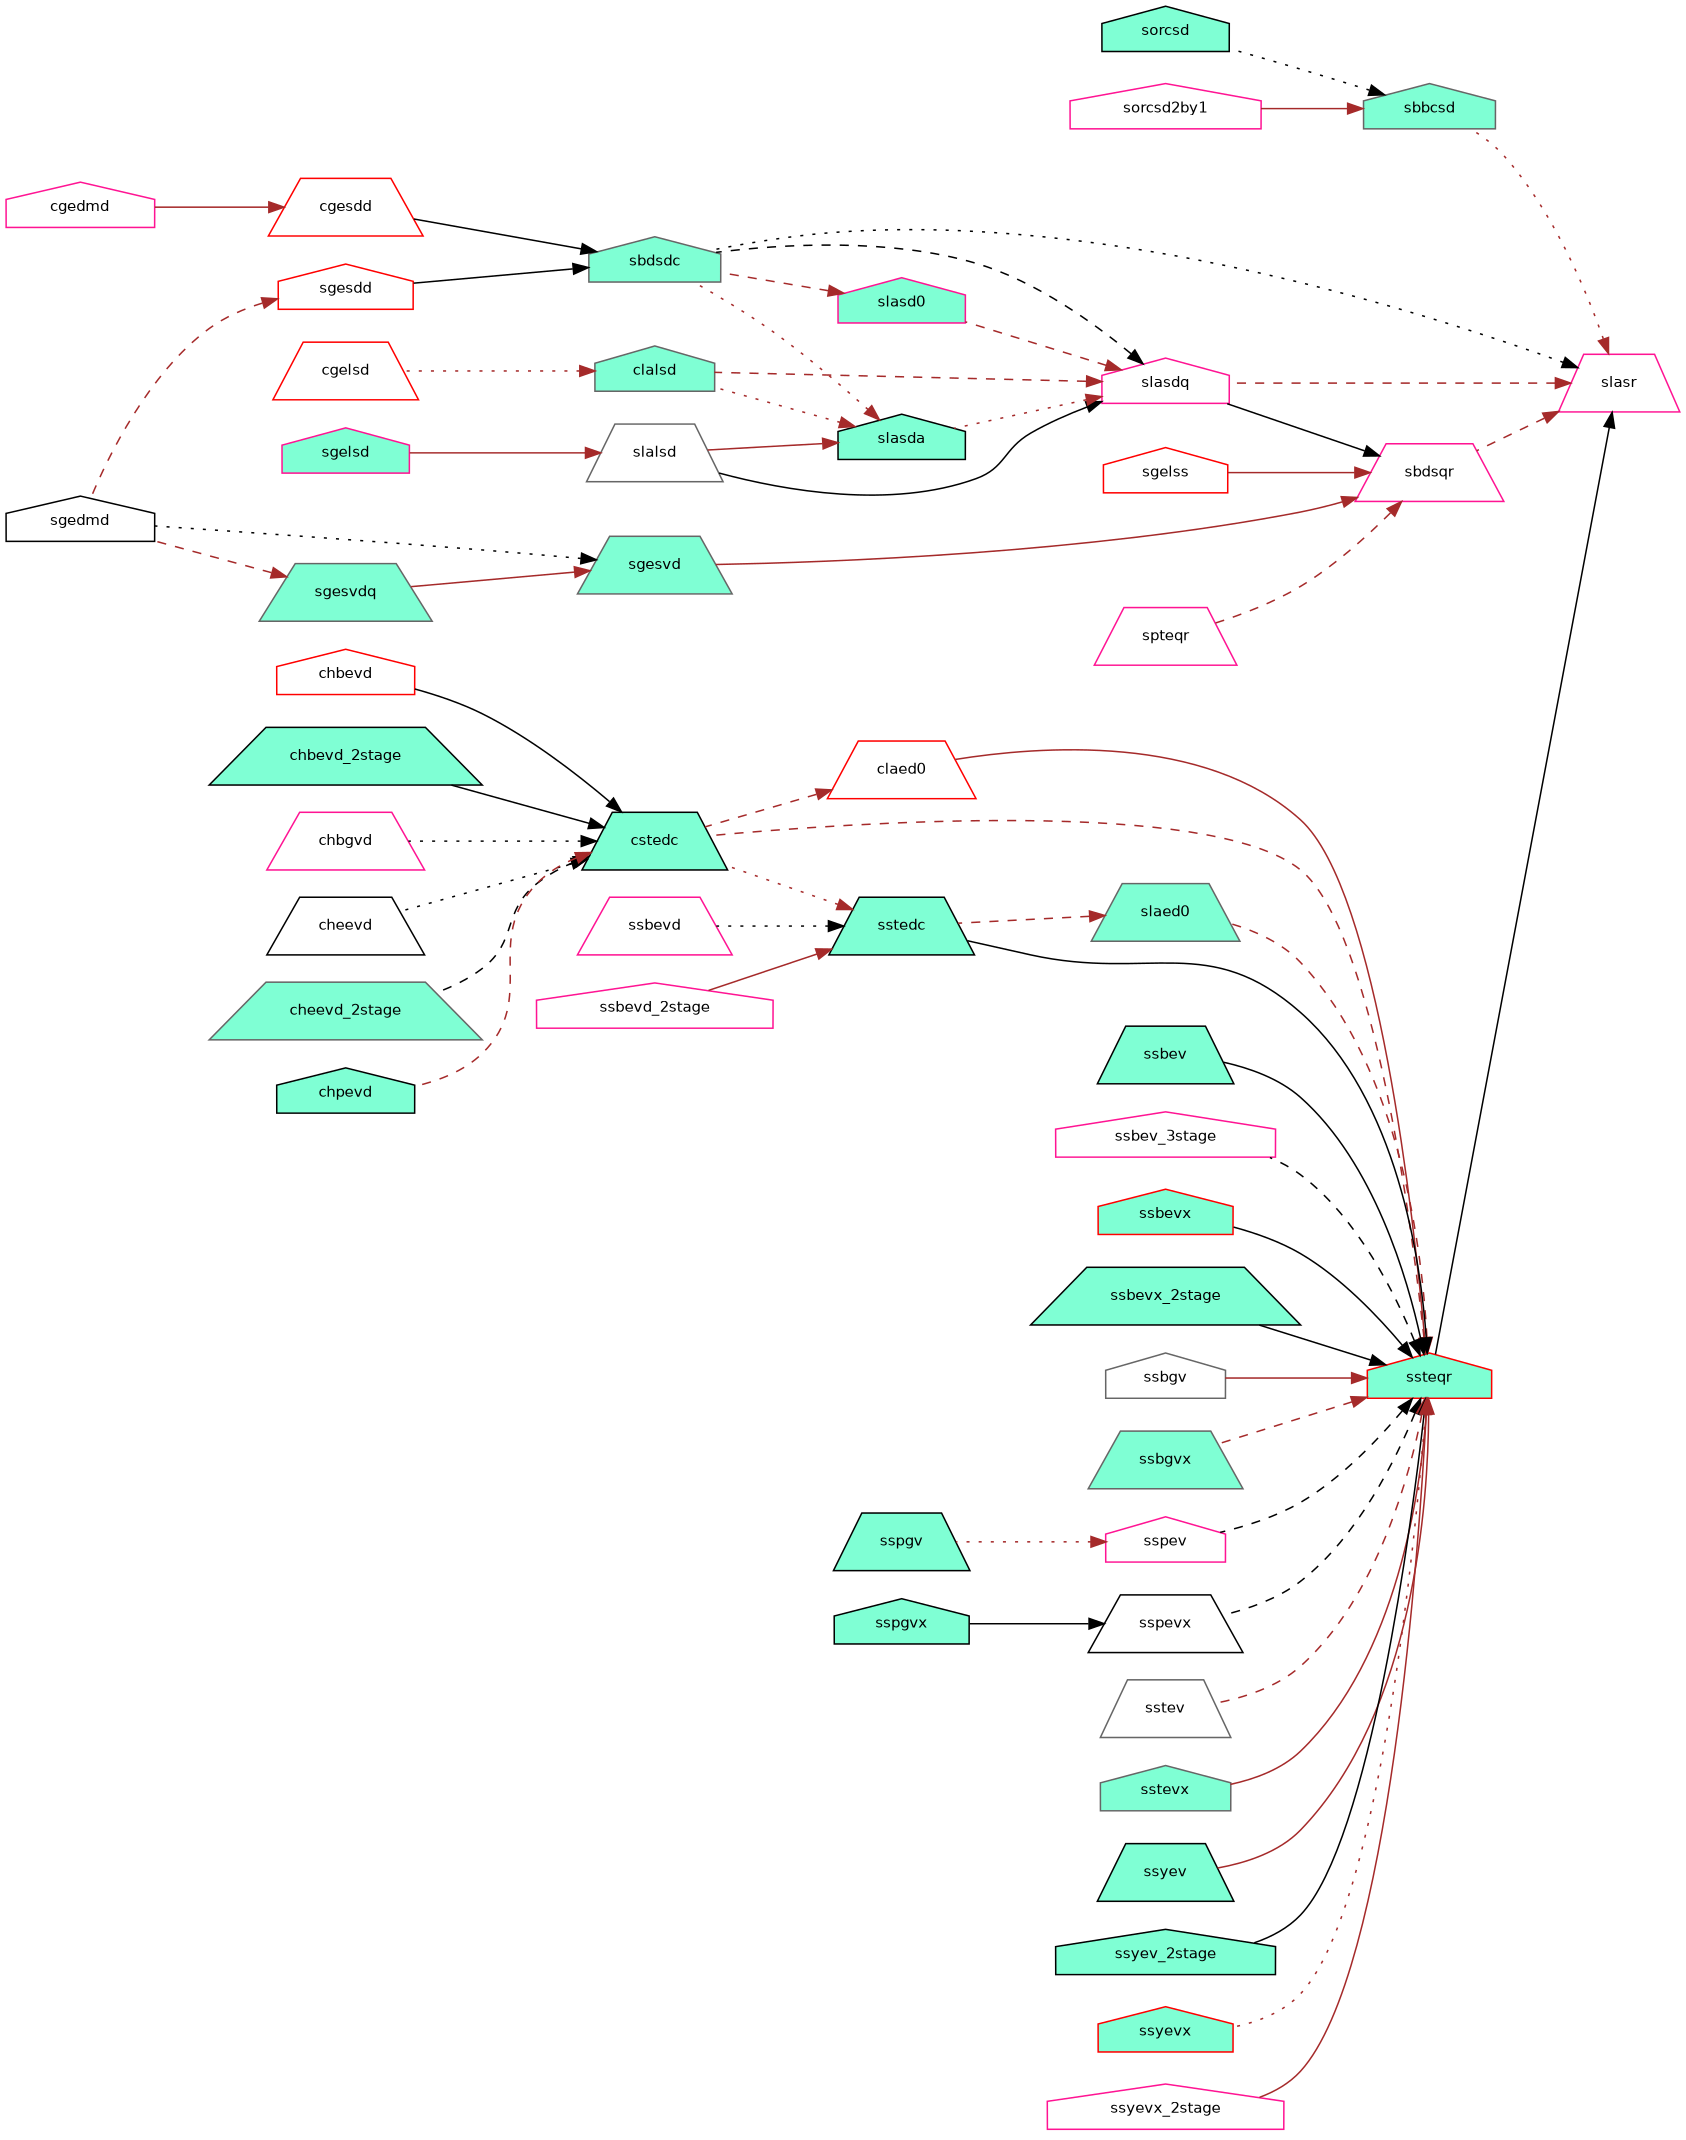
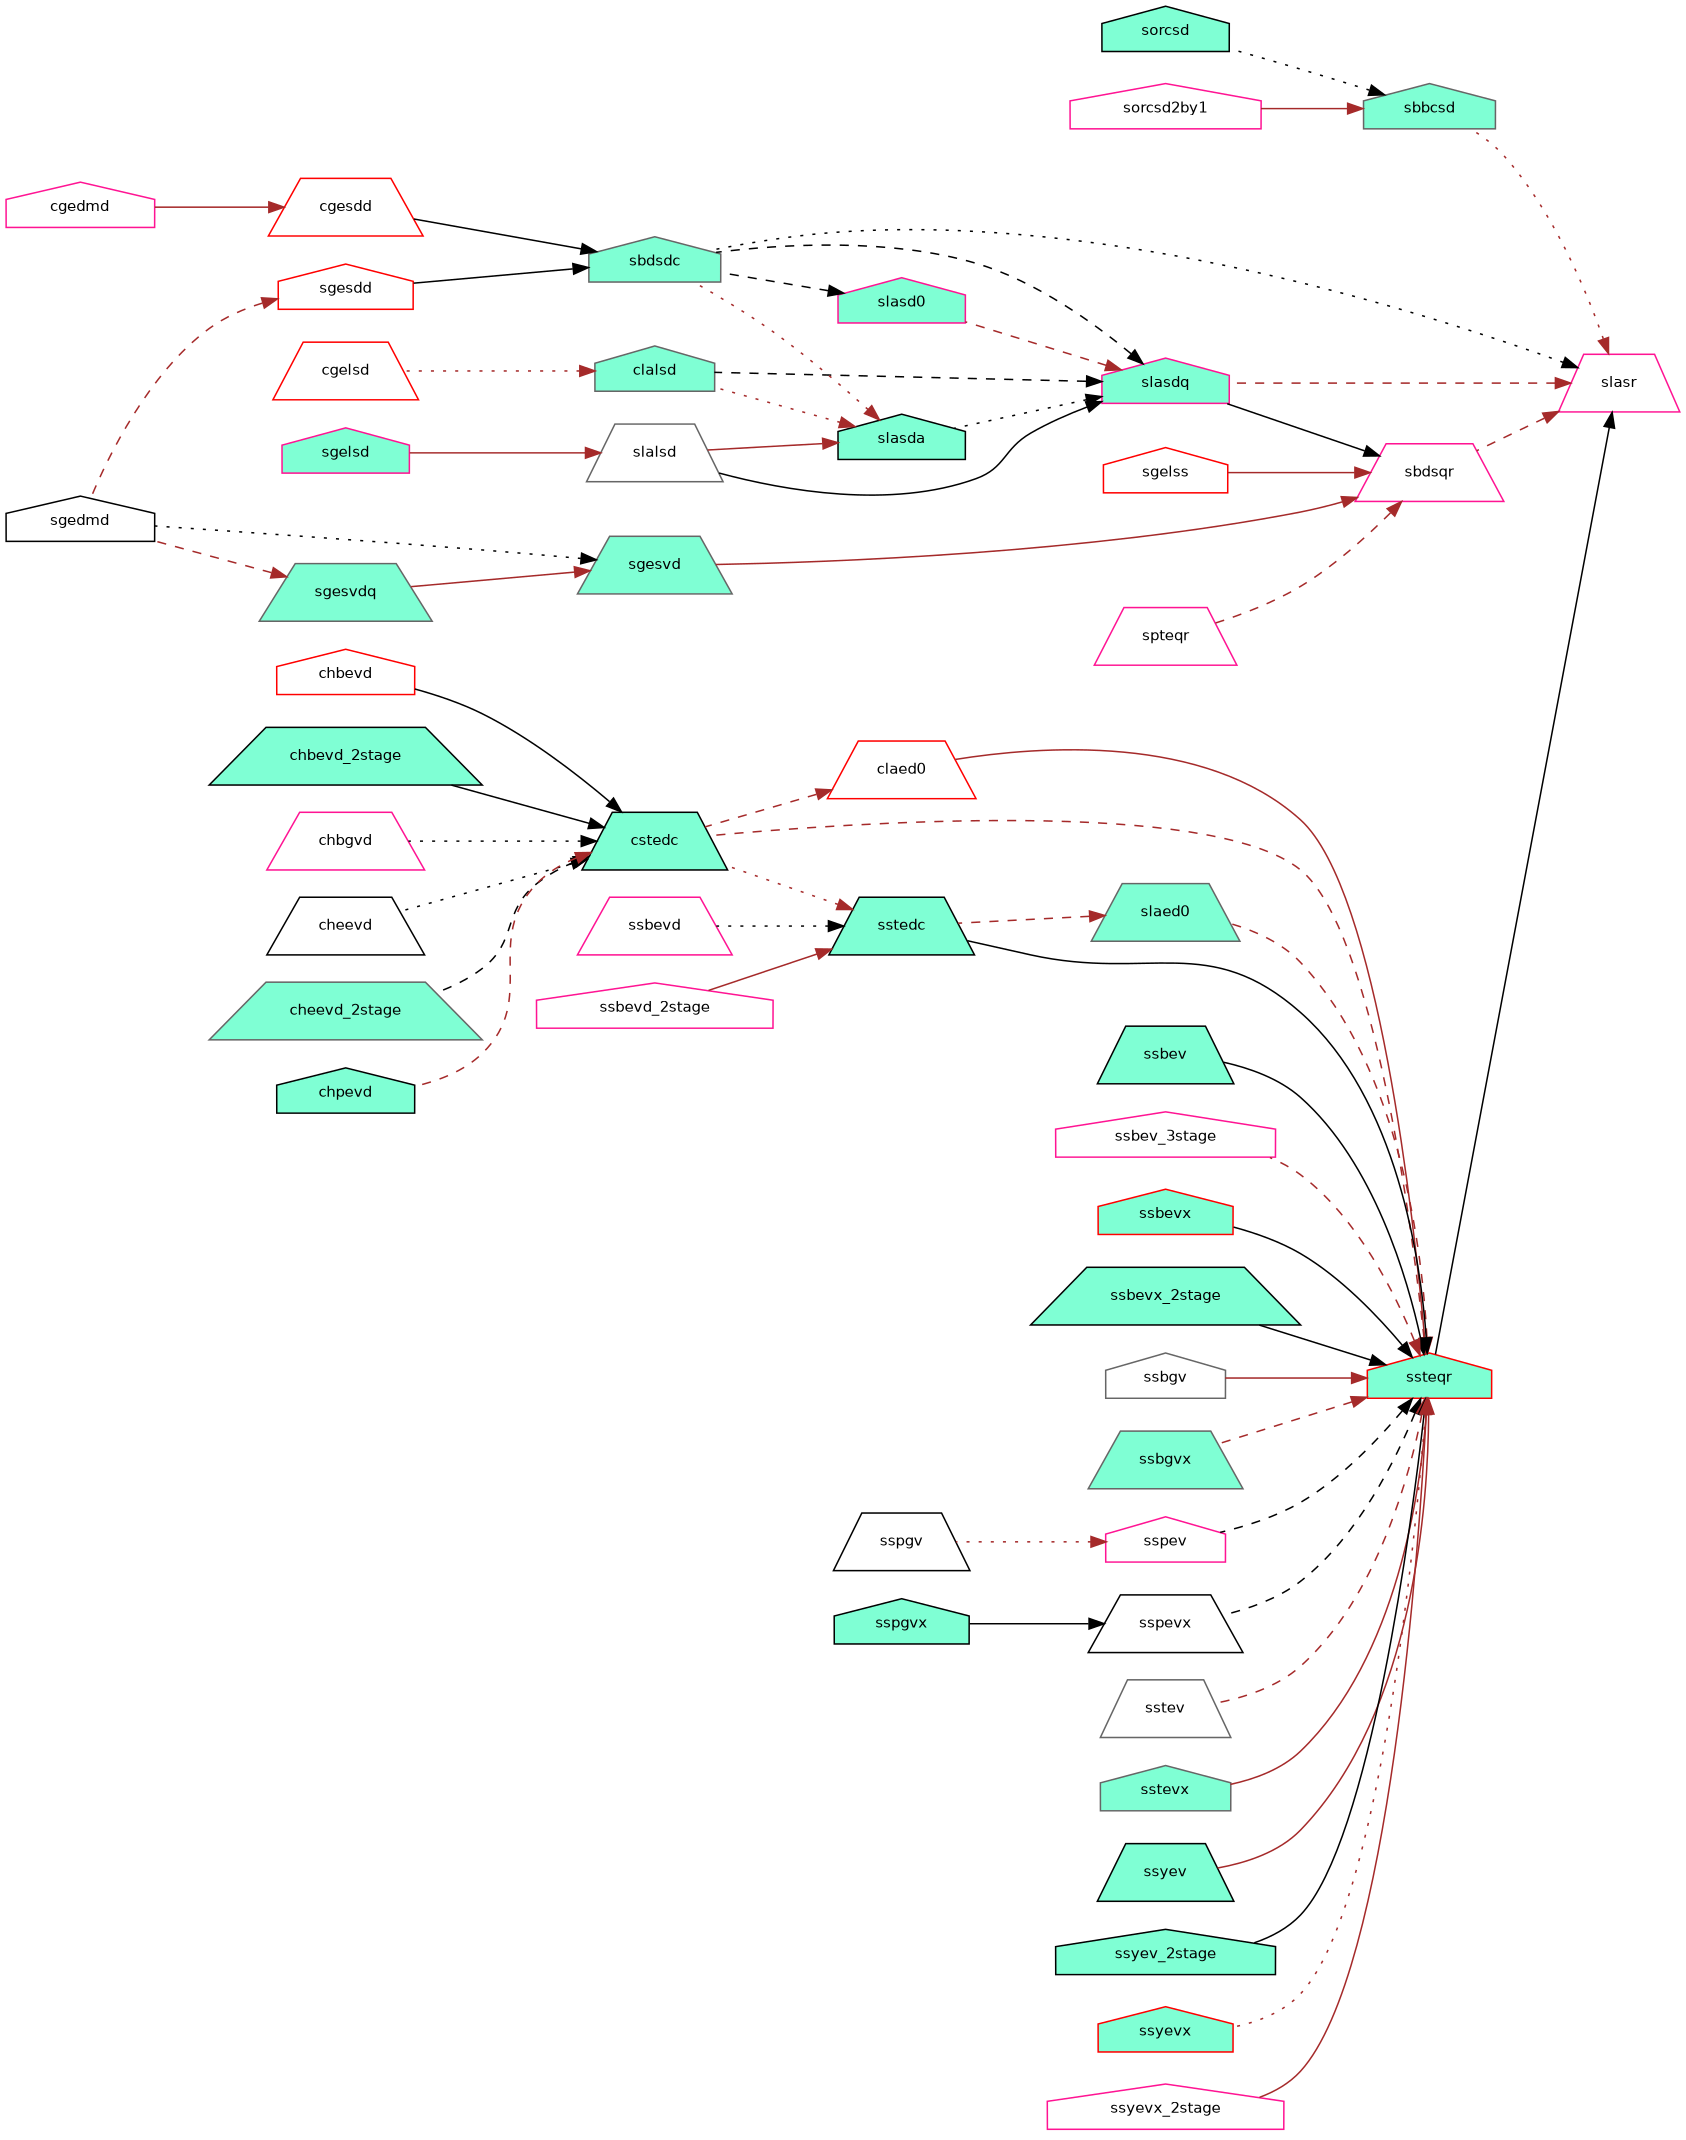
(775, 282) -> (775, 282)
(900, 377) -> (900, 377)
(1166, 383) -> (1166, 383)
(1020, 414) -> (1020, 414)
(1358, 1236) -> (1358, 1236)
(902, 1542) -> (902, 1542)
